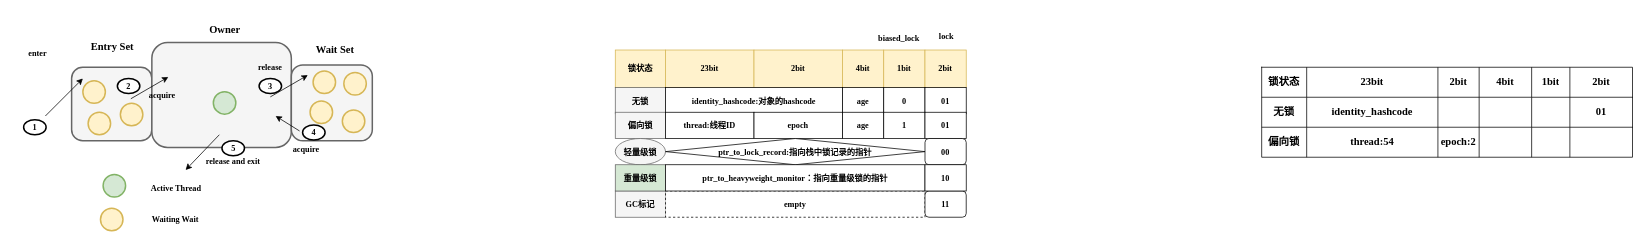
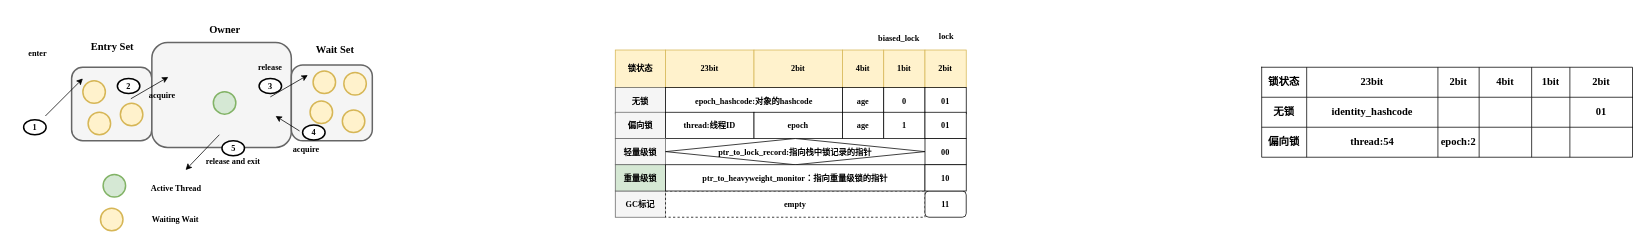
(754, 101) -> (754, 101)
(641, 152) -> (641, 152)
(946, 152) -> (946, 152)
